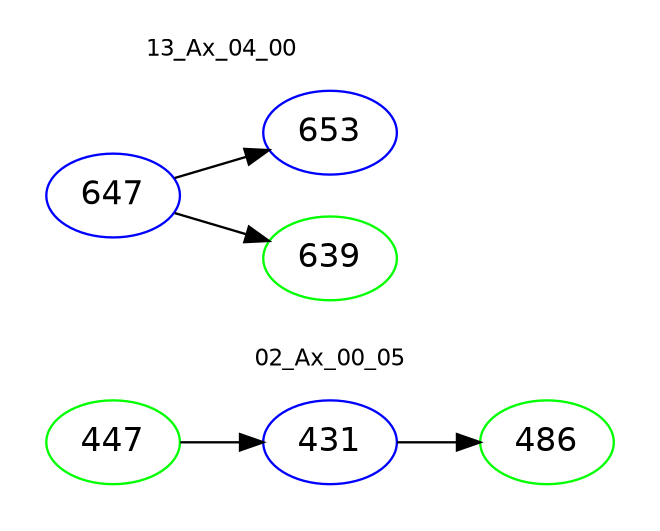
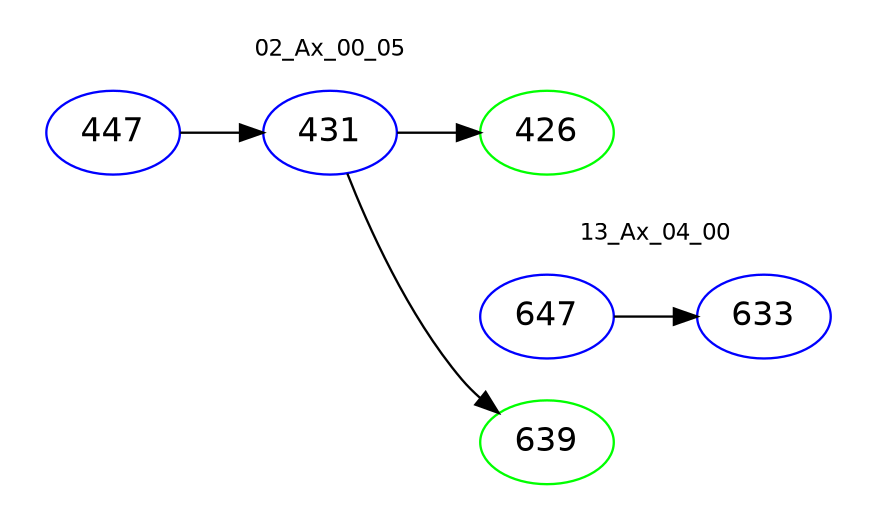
(330, 133) -> (764, 317)
(210, 224) -> (403, 293)
(113, 442) -> (113, 133)
(547, 442) -> (547, 133)
